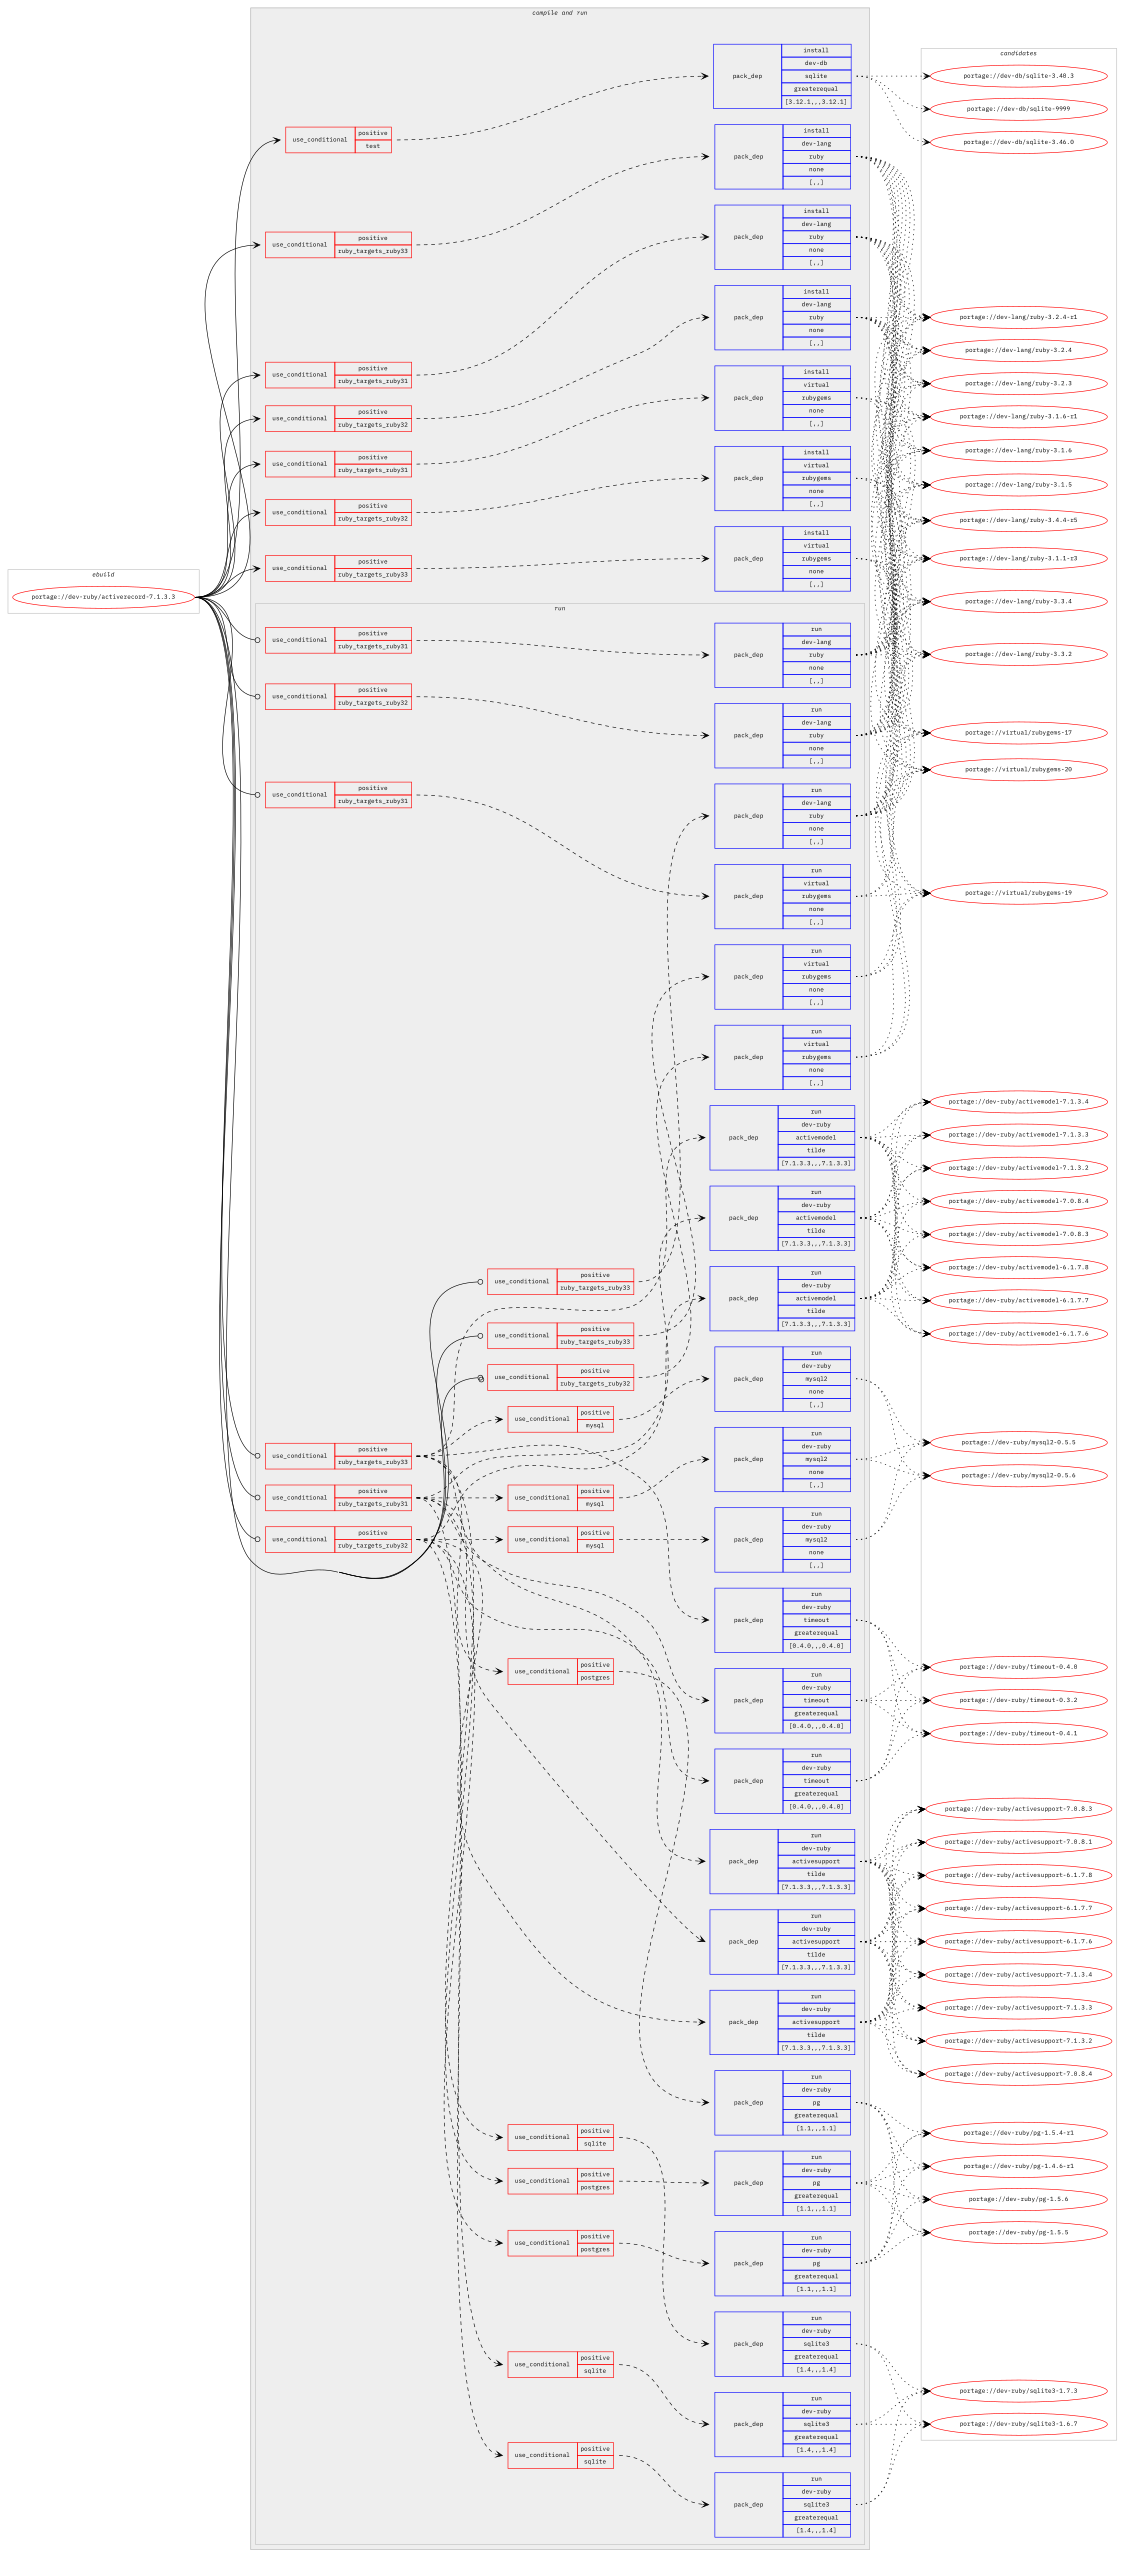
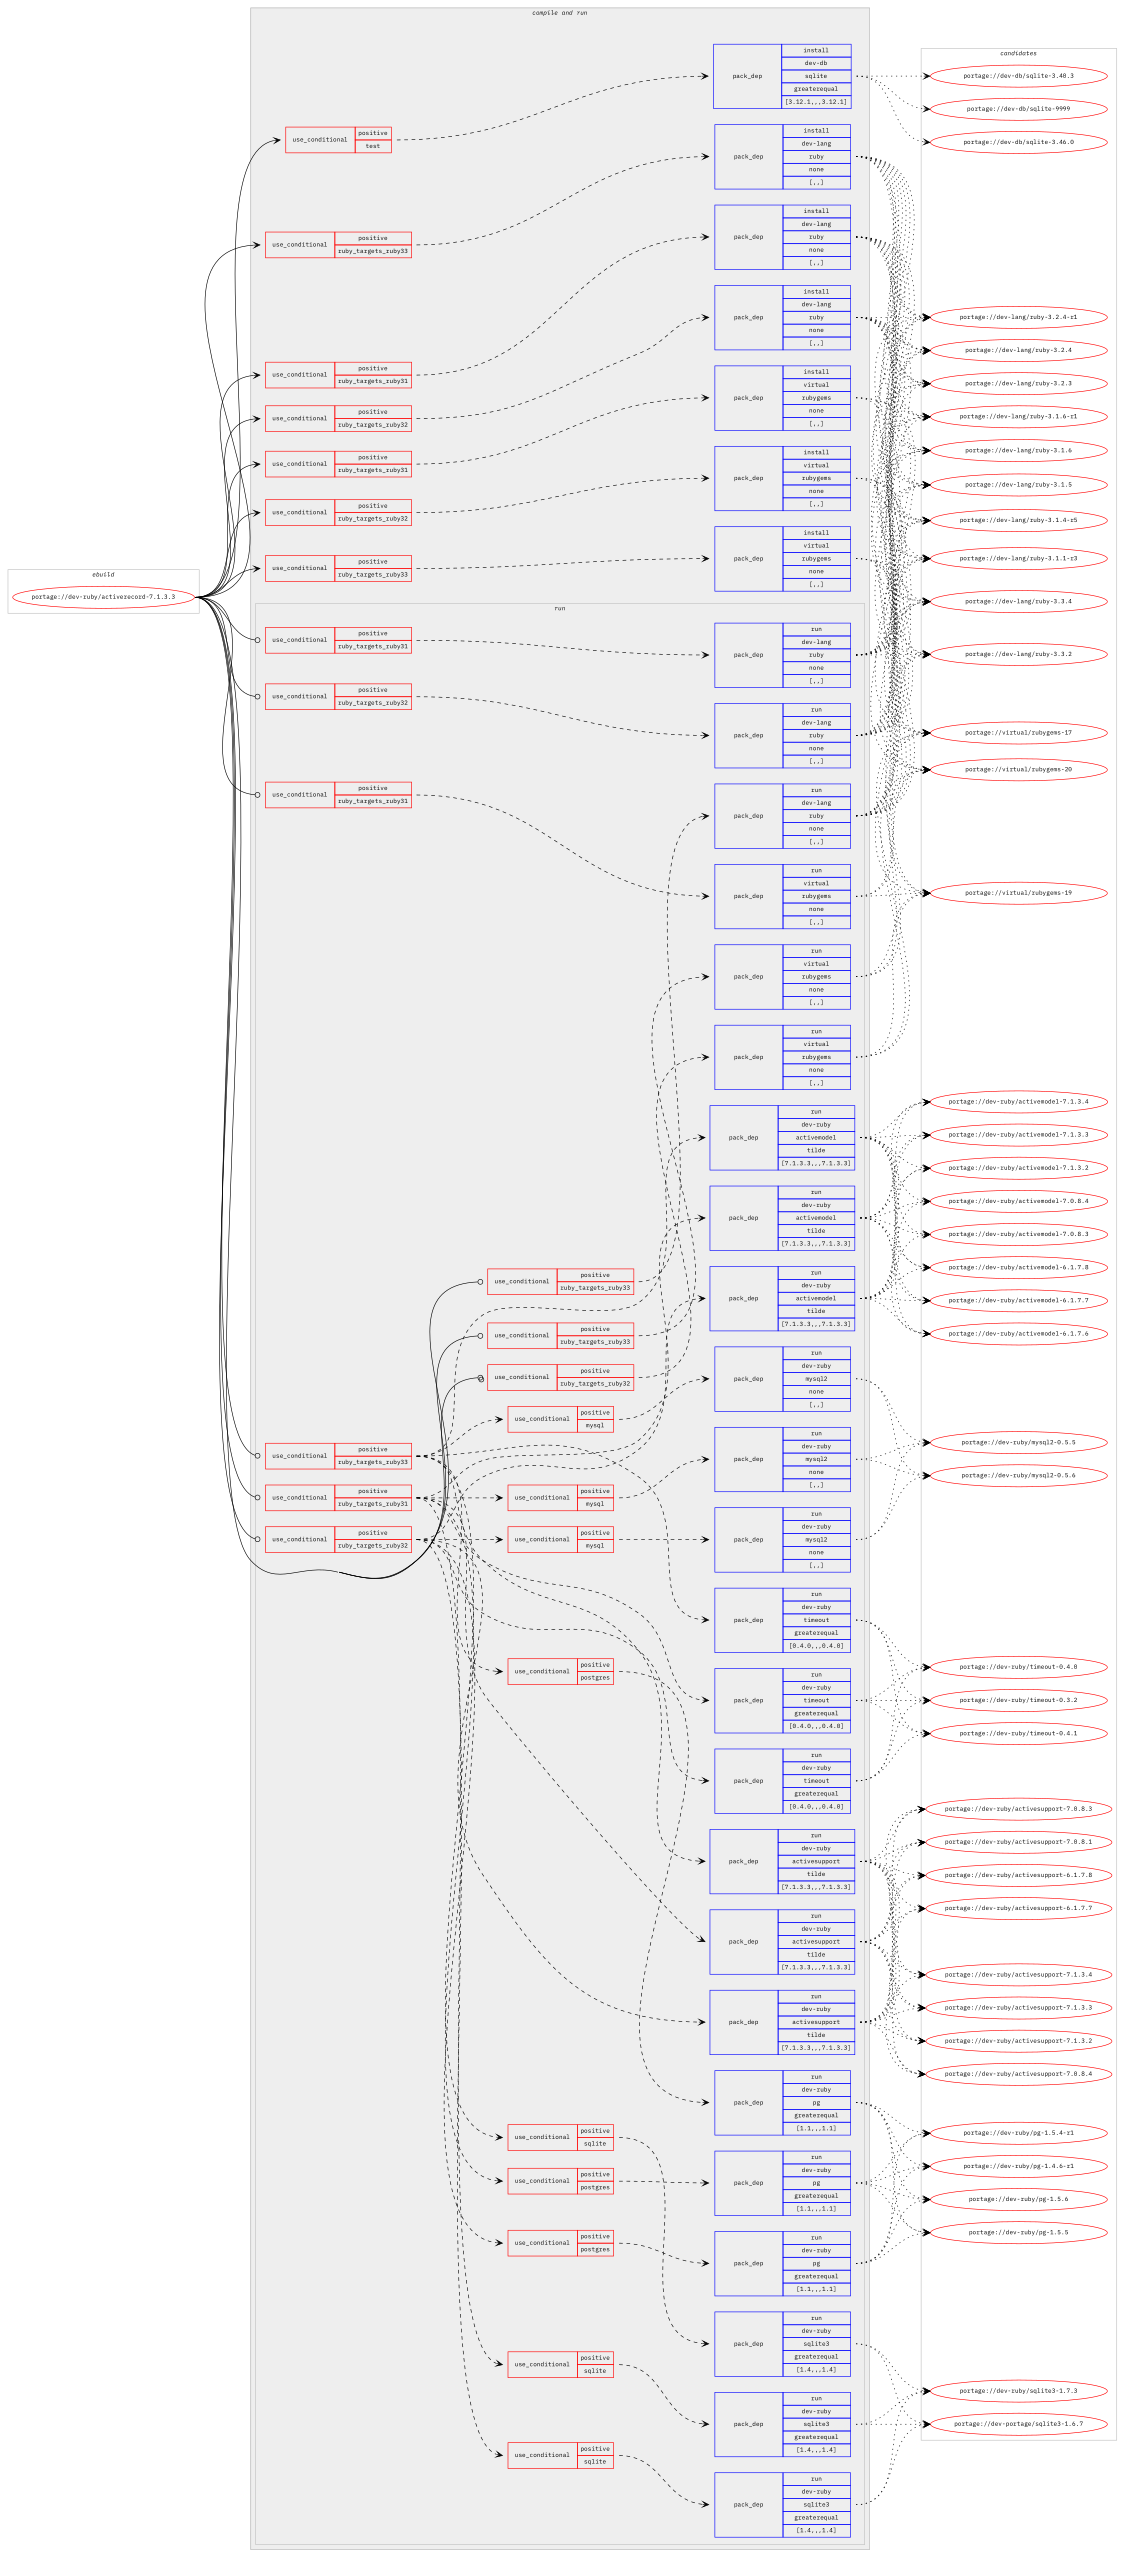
(1019, 521) -> (1019, 521)
(1019, 1942) -> none
(1019, 2424) -> (1019, 2424)
